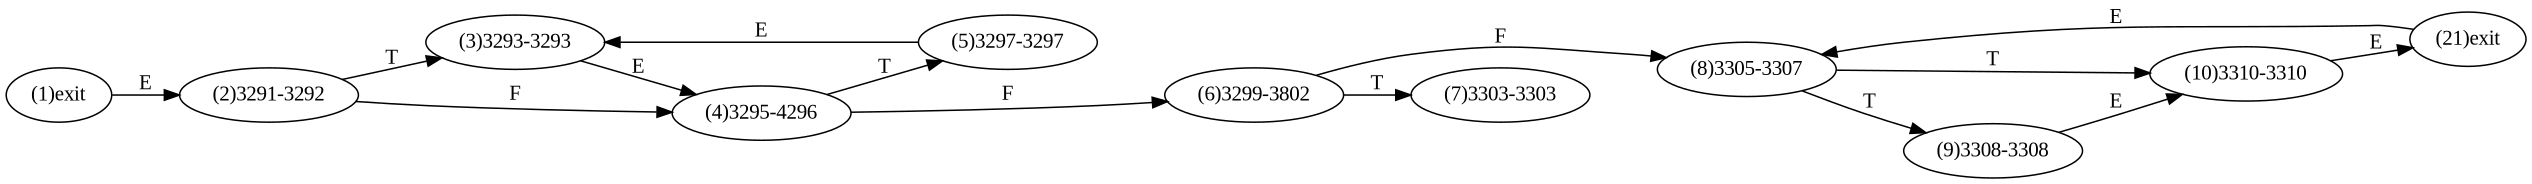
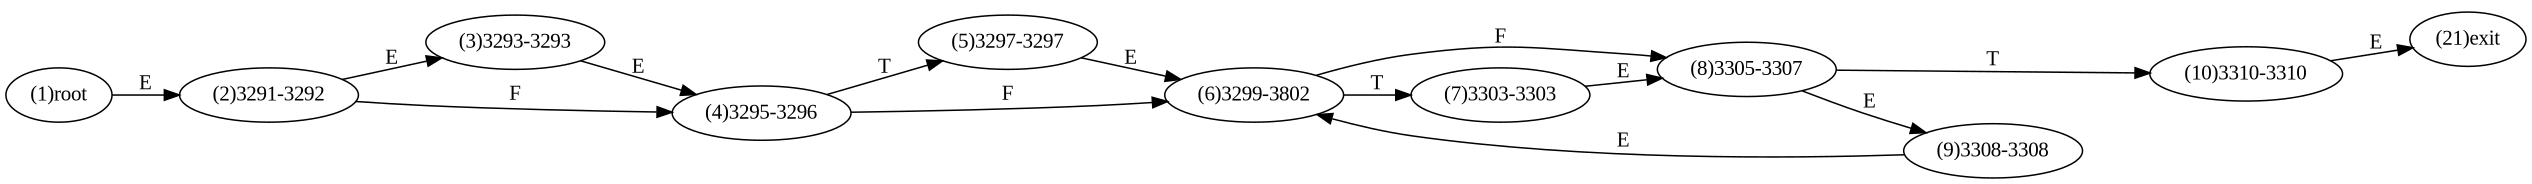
(2125, 27) -> (1616, 83)
(769, 42) -> (1123, 67)
(392, 58) -> (392, 58)
(59, 95) -> (59, 95)
(1870, 102) -> (1870, 102)
(762, 113) -> (762, 113)
(2113, 116) -> (1617, 154)
